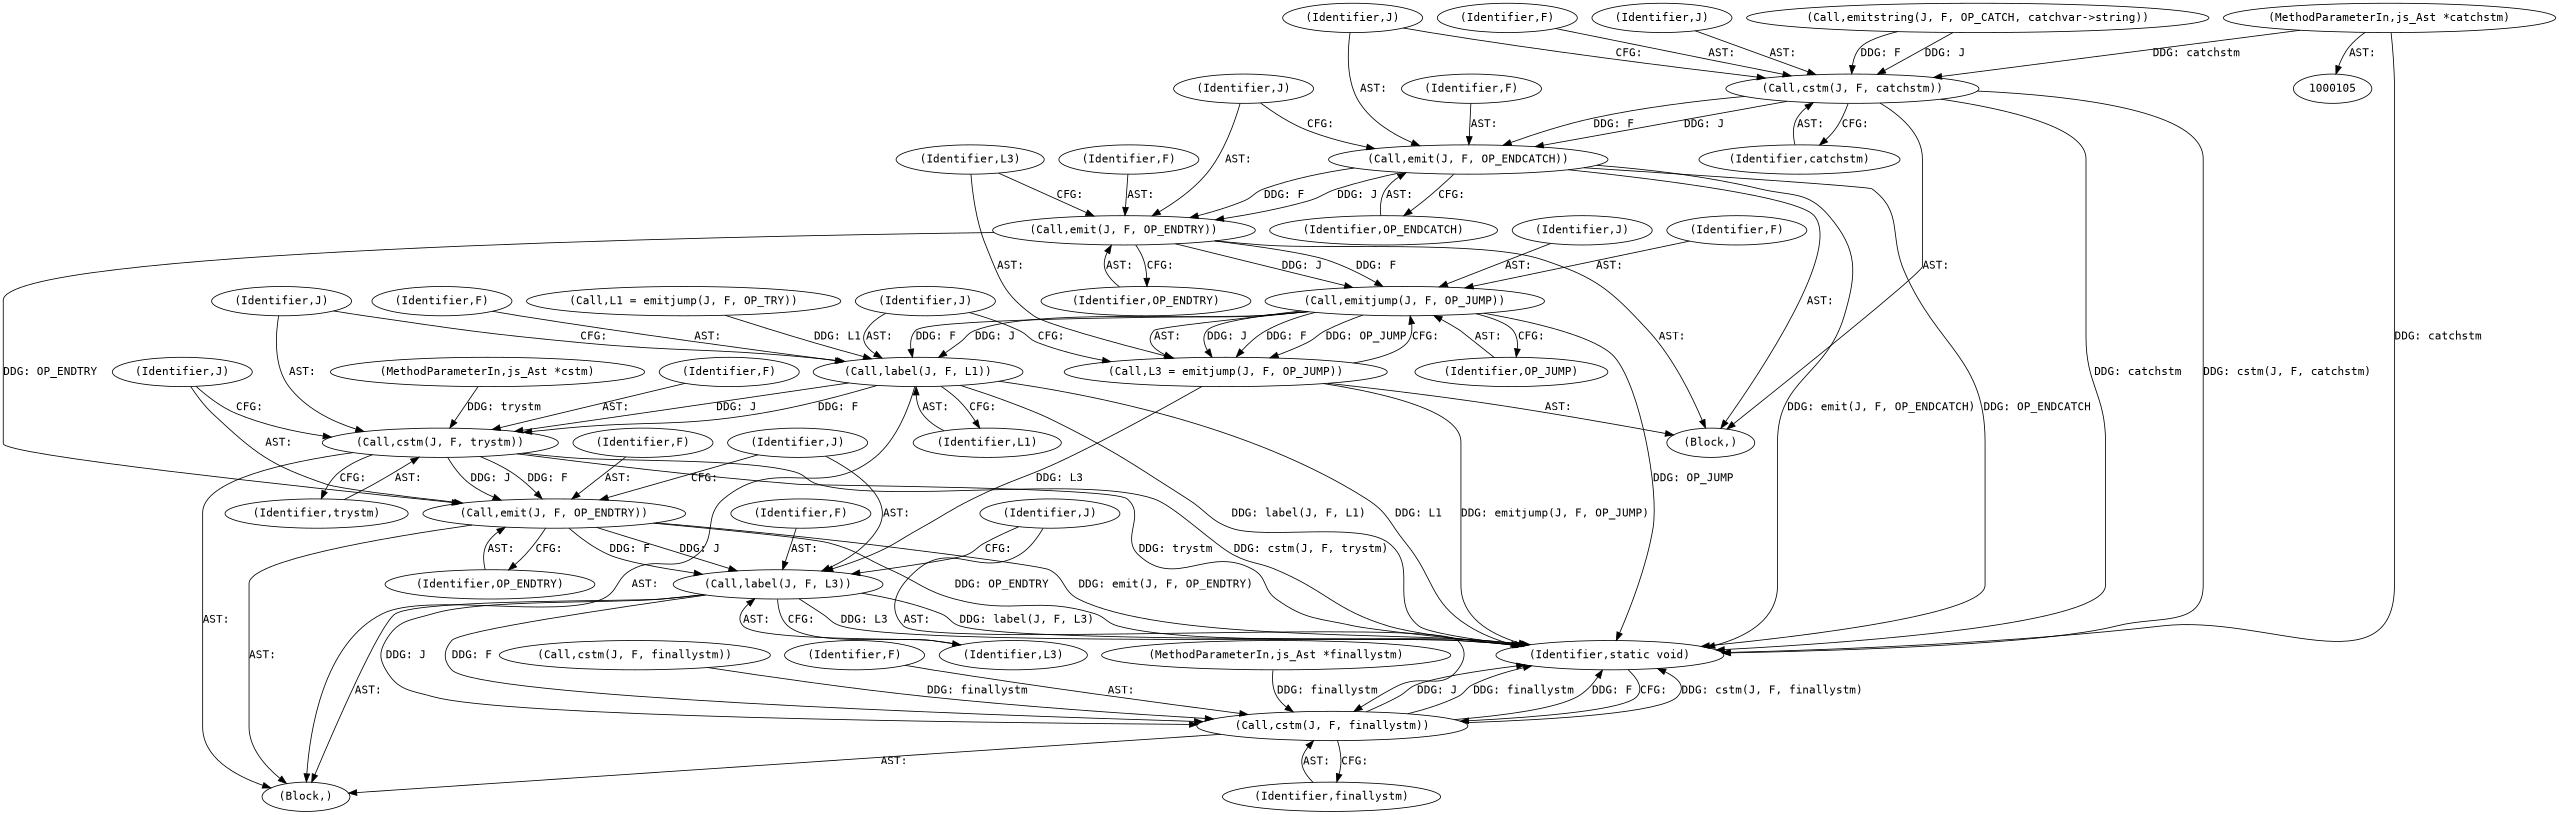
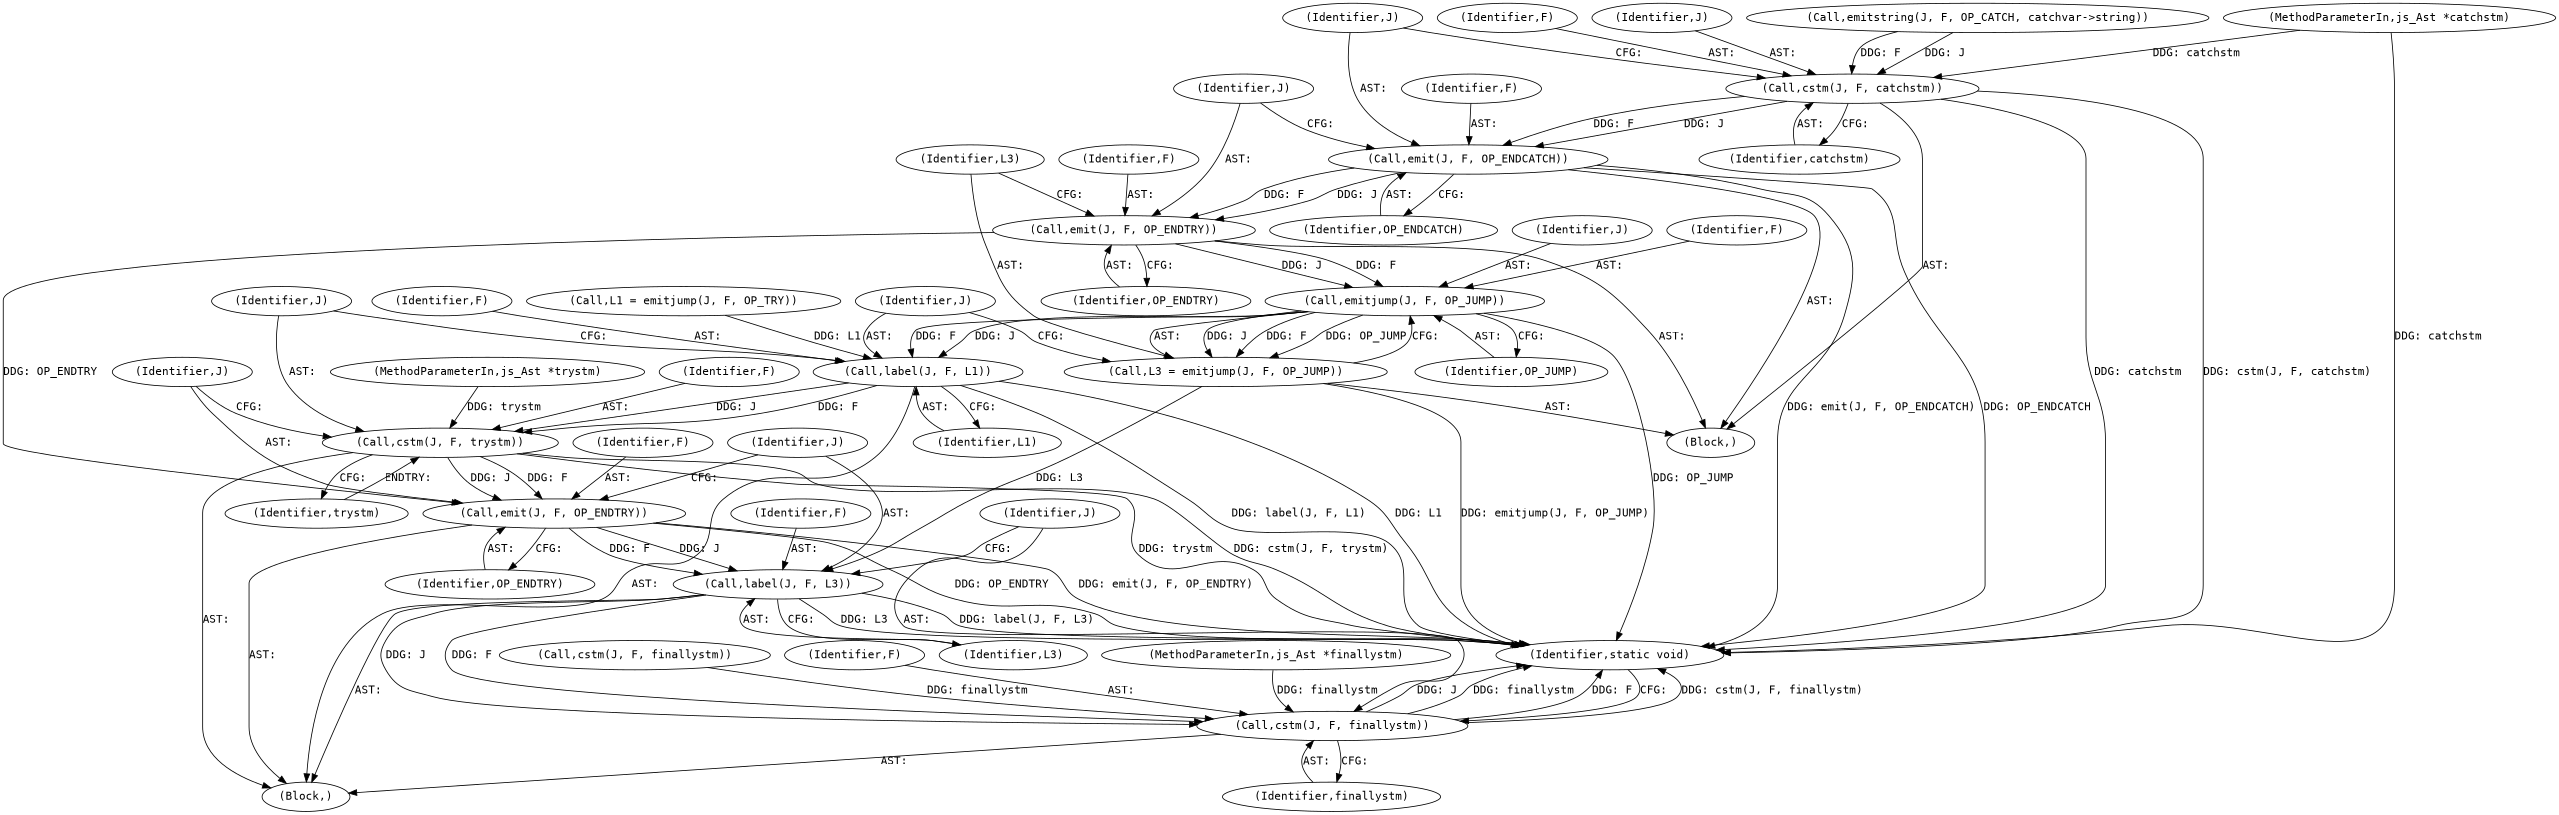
(2333, 89) -> none
(488, 372) -> (488, 372)
(412, 478) -> (412, 478)
